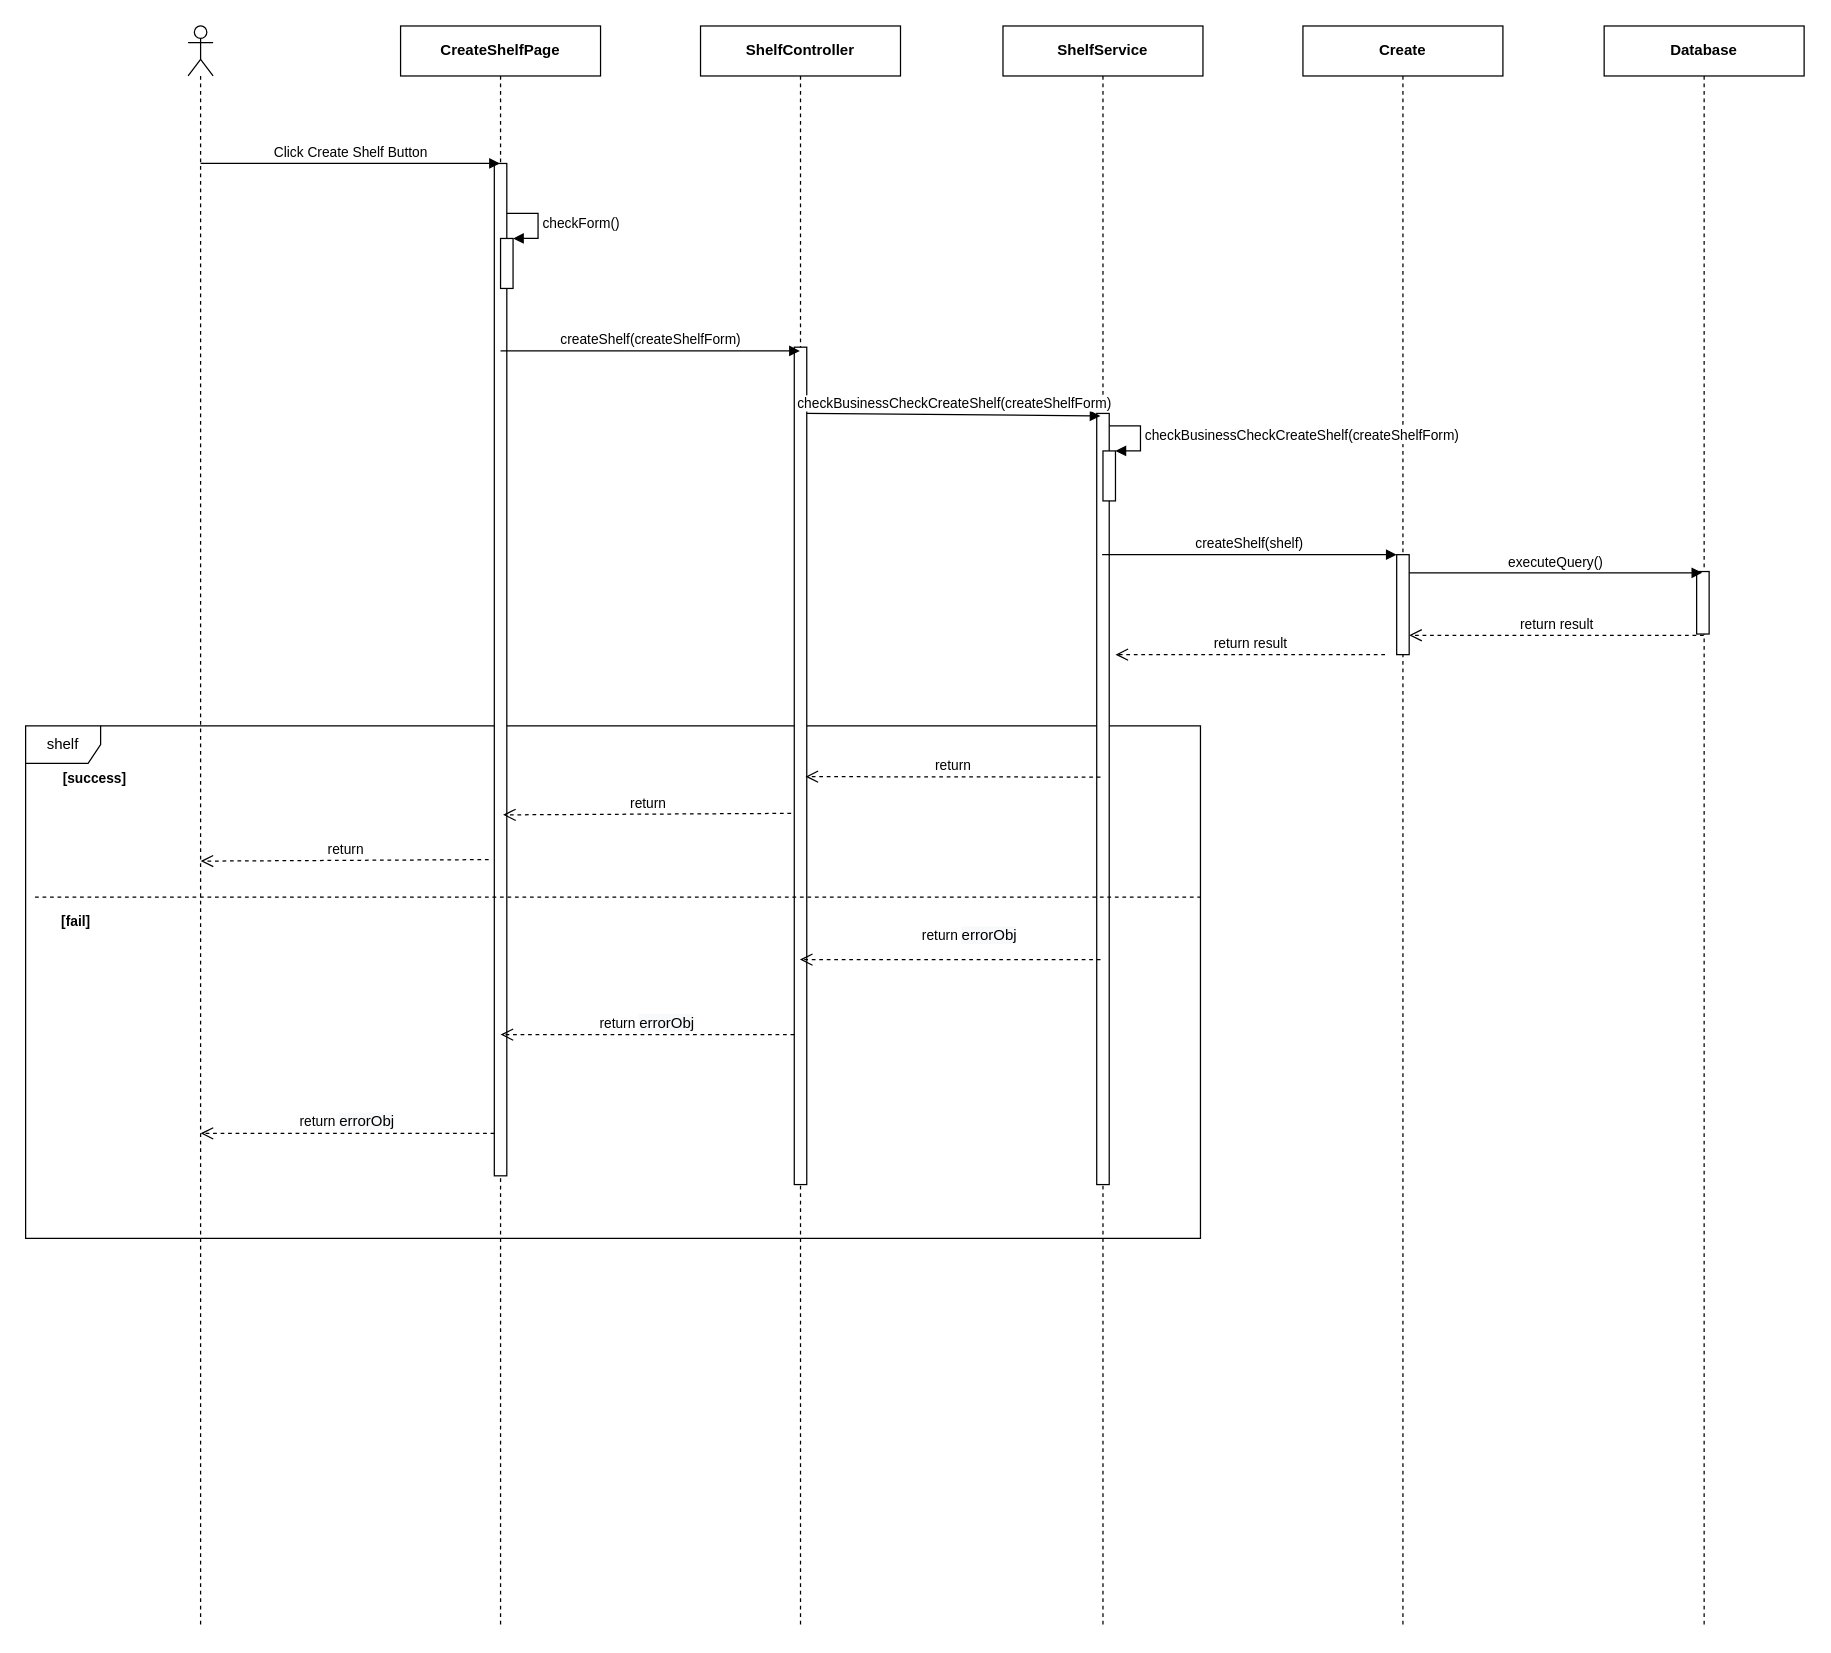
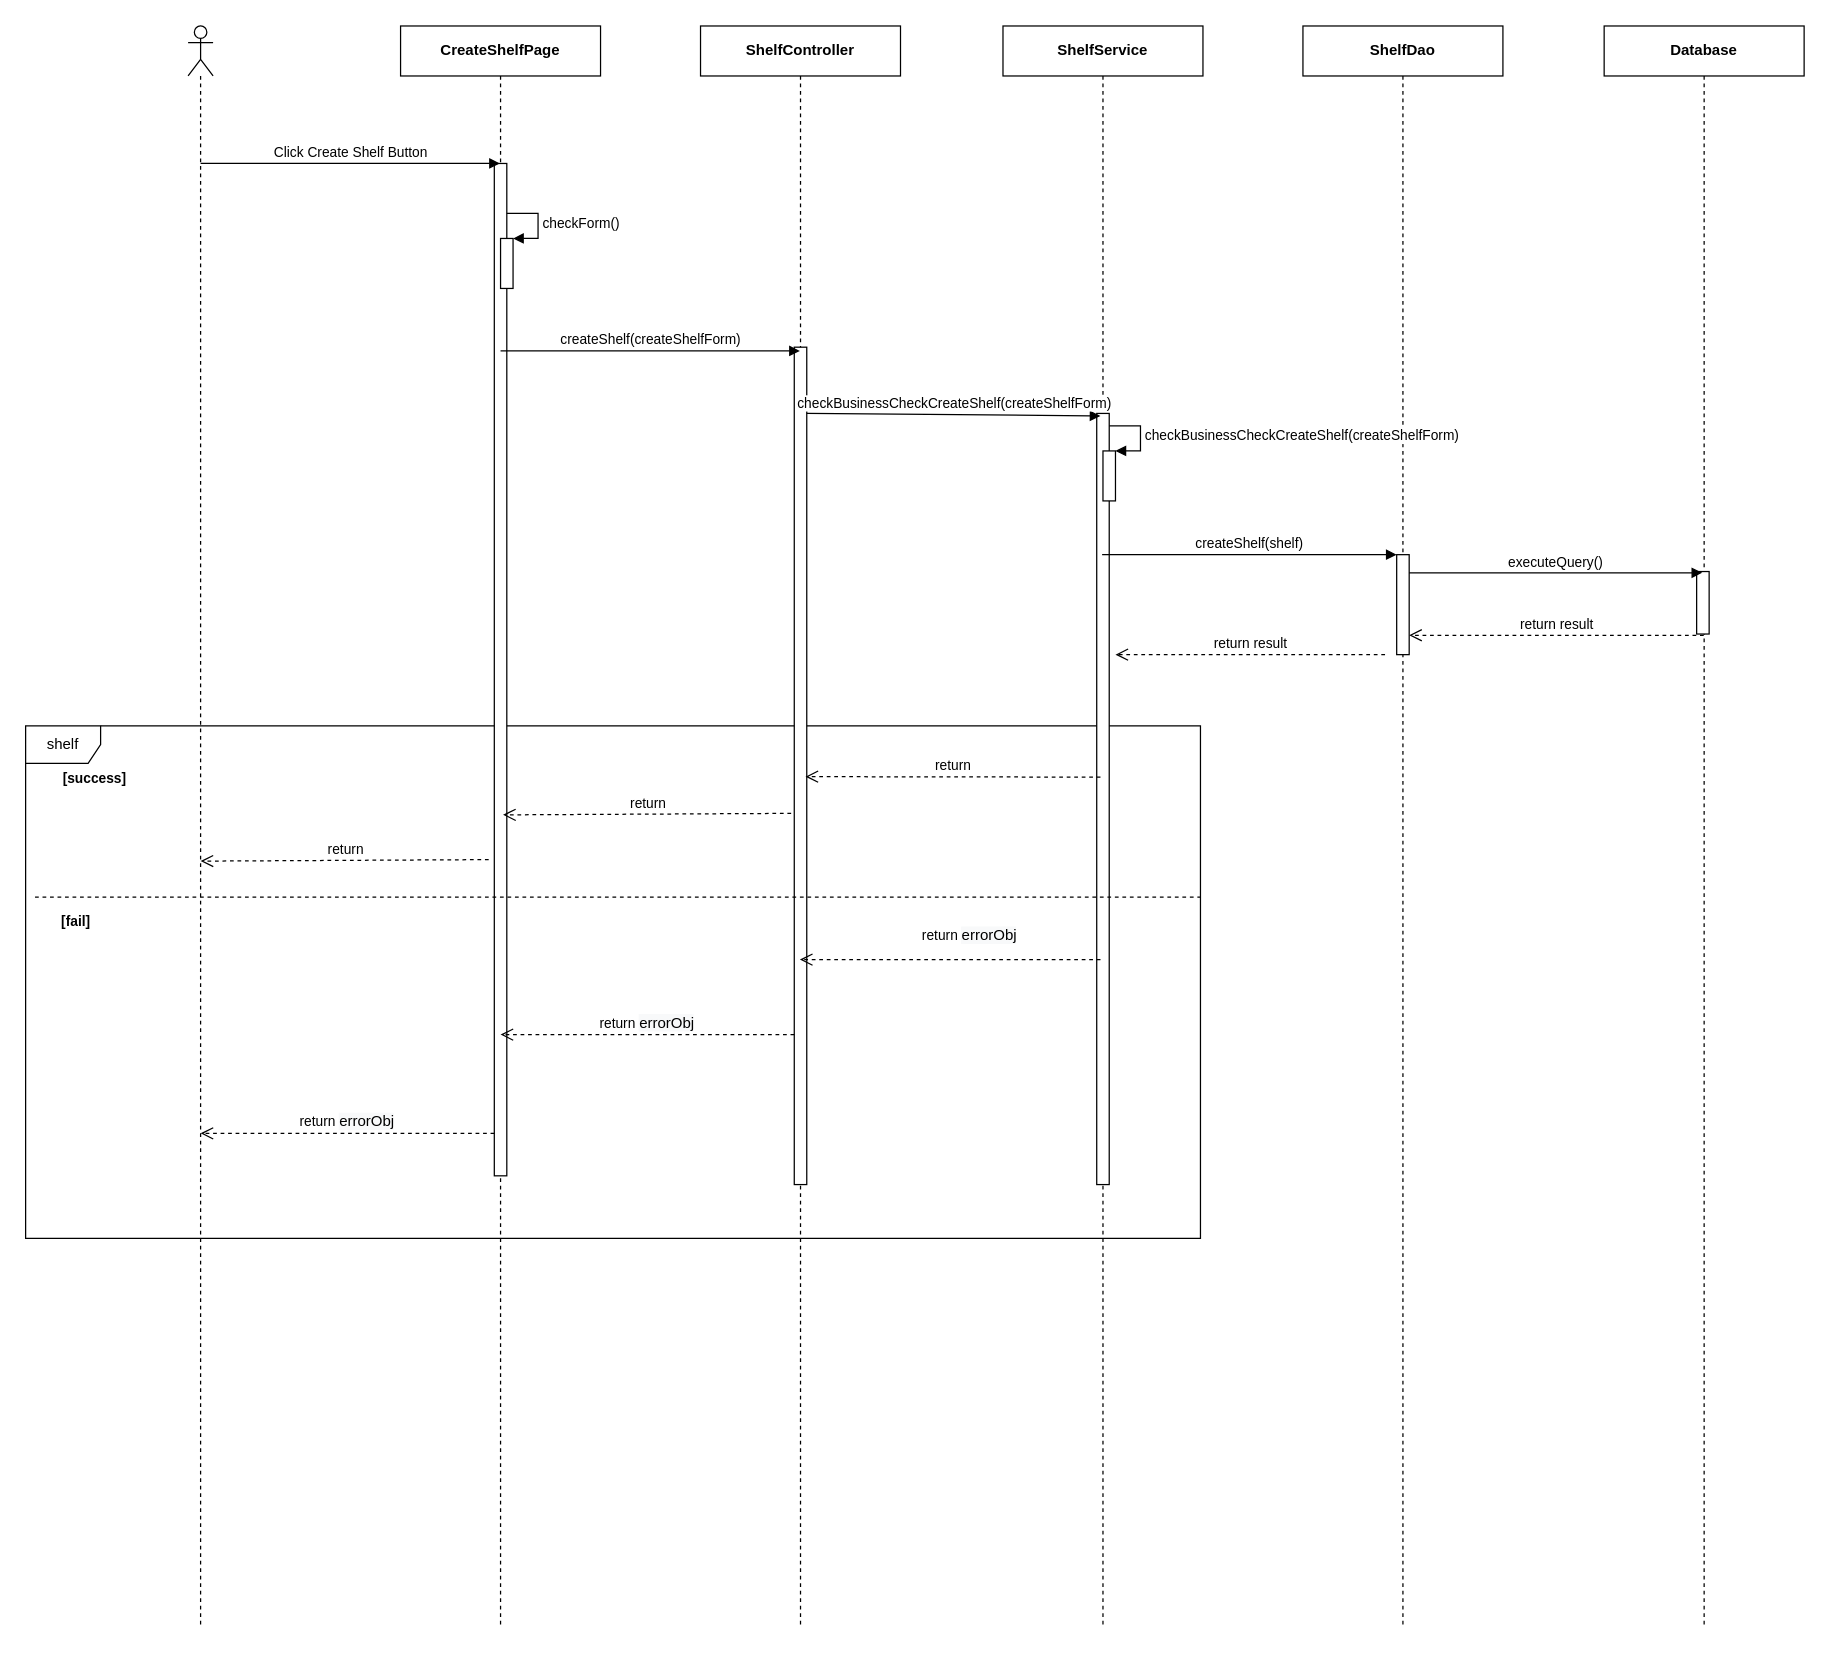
(1403, 51) -> (1403, 51)
